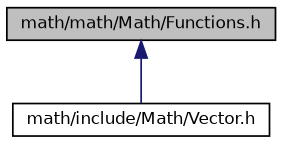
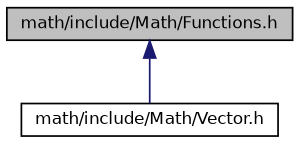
(141, 24) -> (150, 24)
